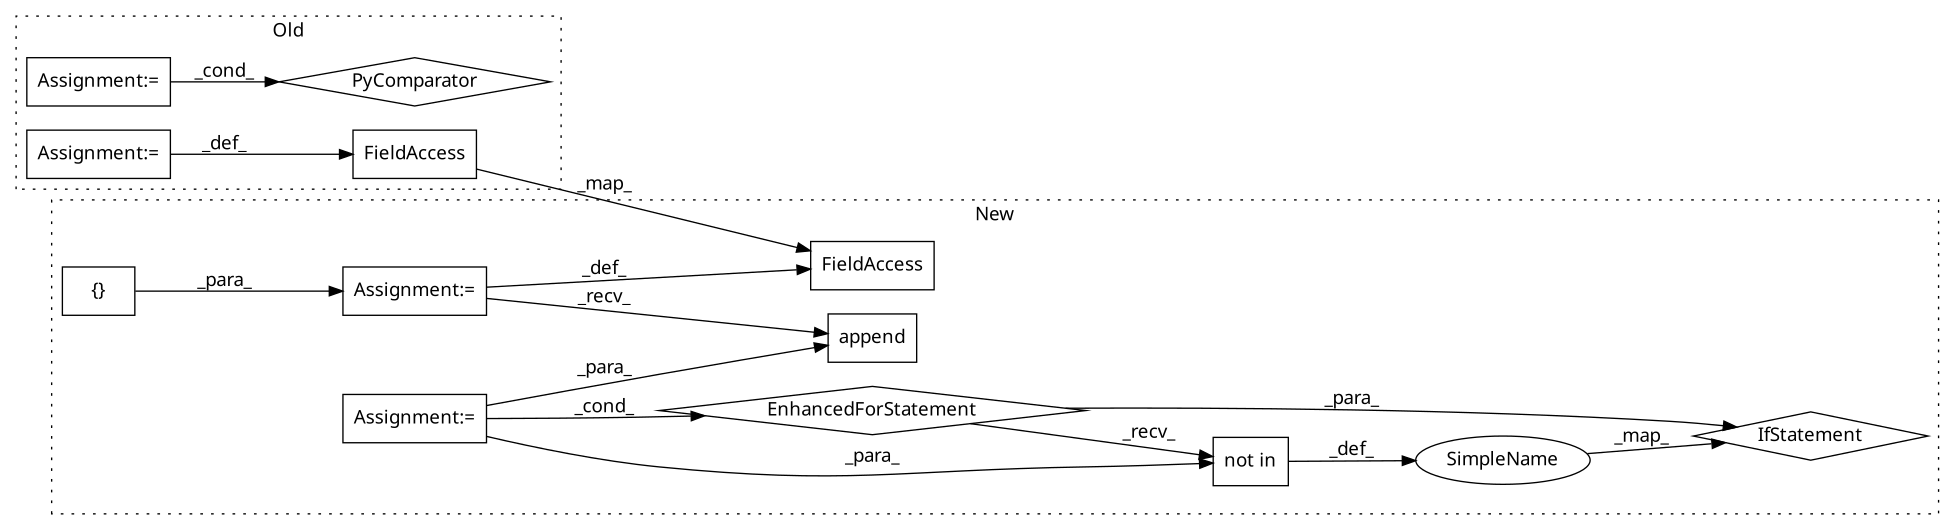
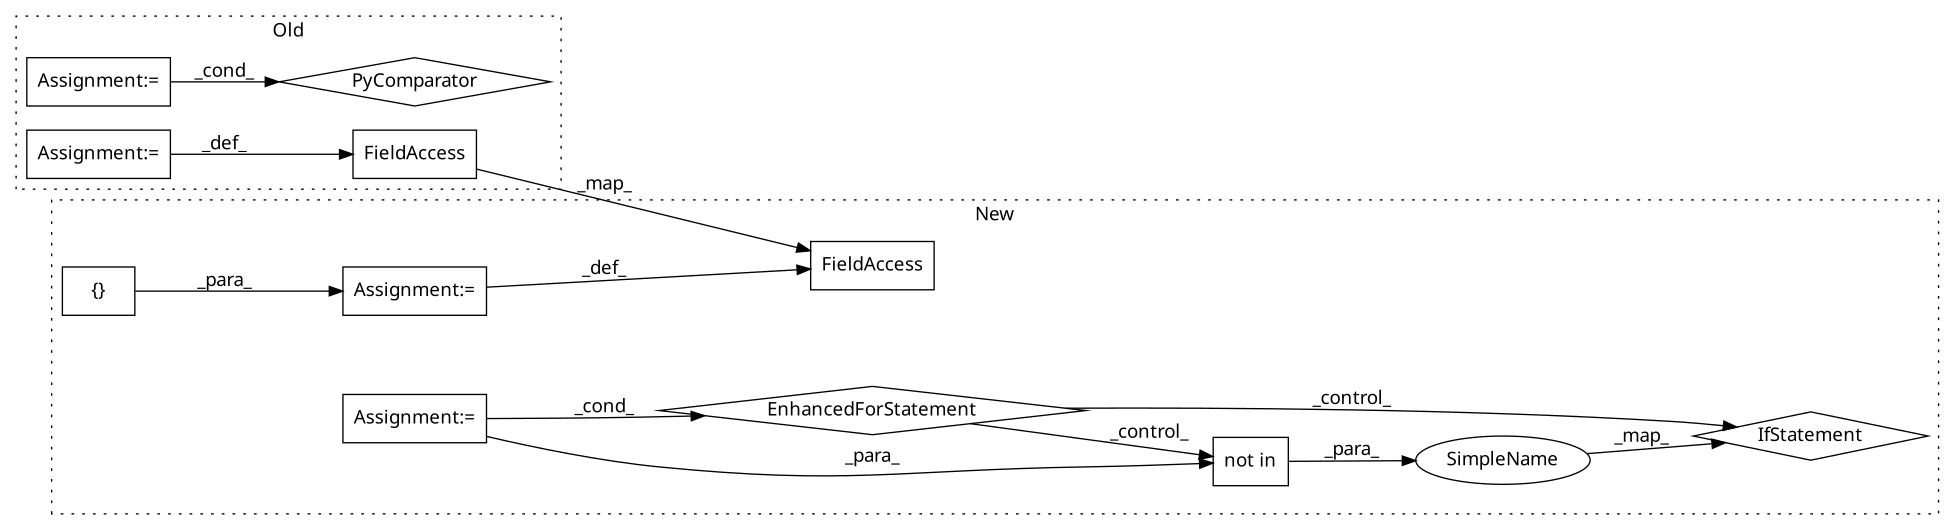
(872, 338) -> none
(1352, 399) -> (1352, 399)
(1149, 433) -> (1149, 433)
(1352, 450) -> (1352, 450)
